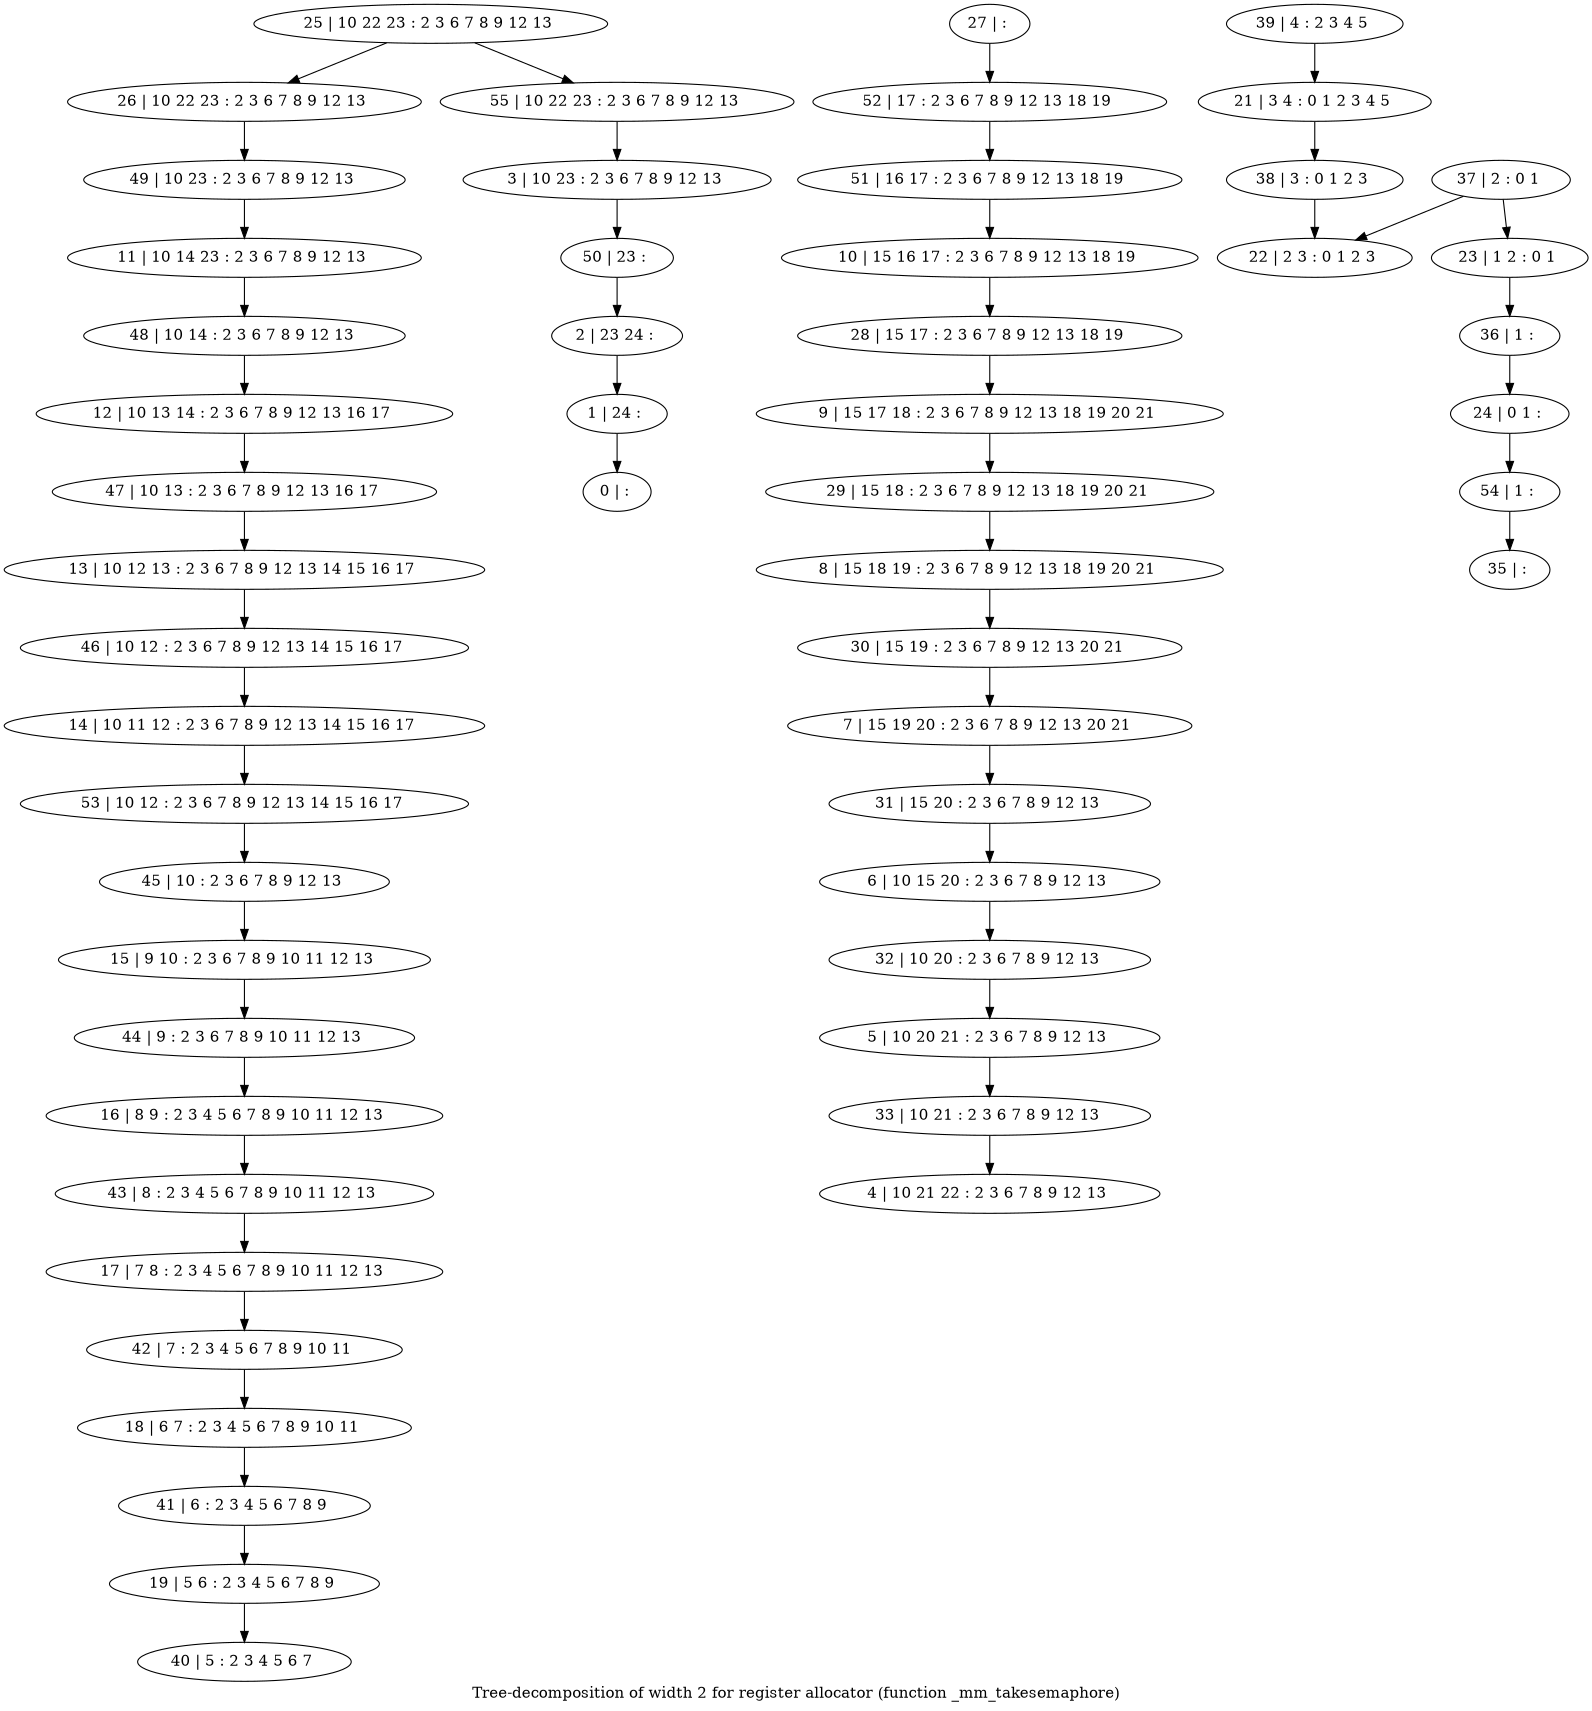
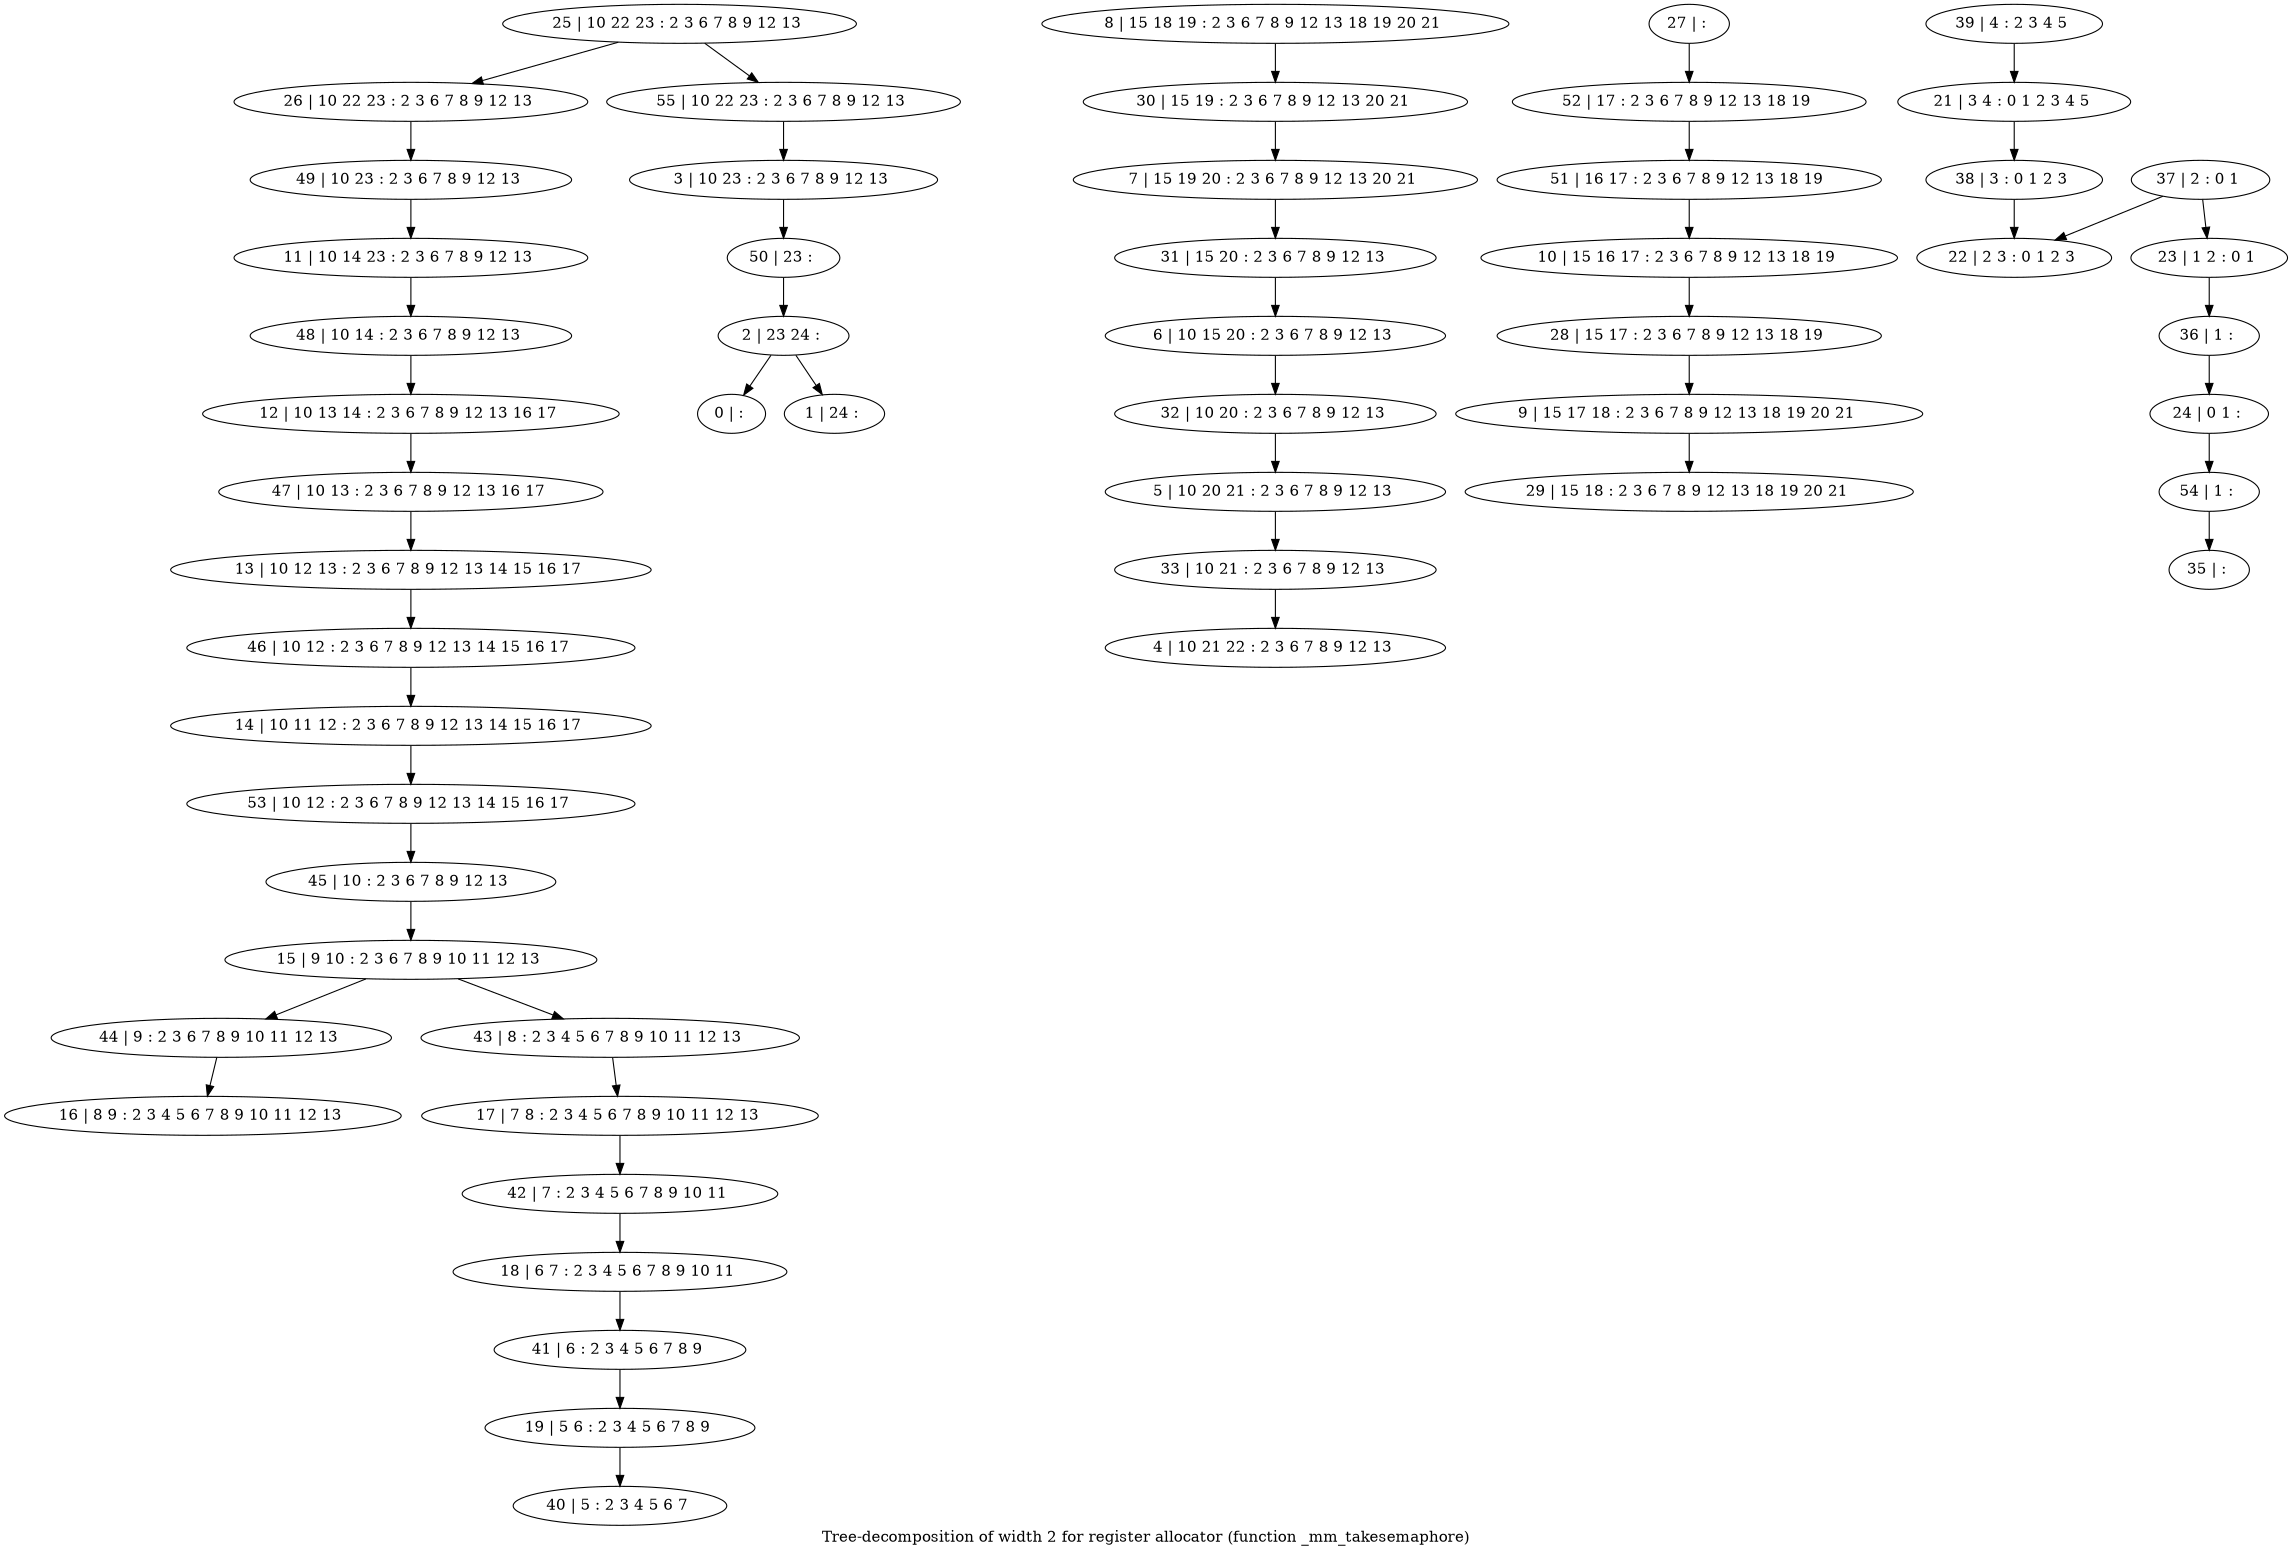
(617, 448) -> (760, 371)
(990, 526) -> none
(244, 1150) -> (506, 997)
